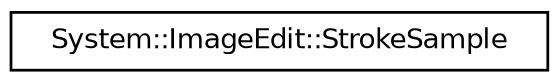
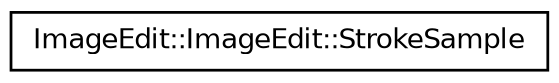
(279, 41) -> (279, 41)
